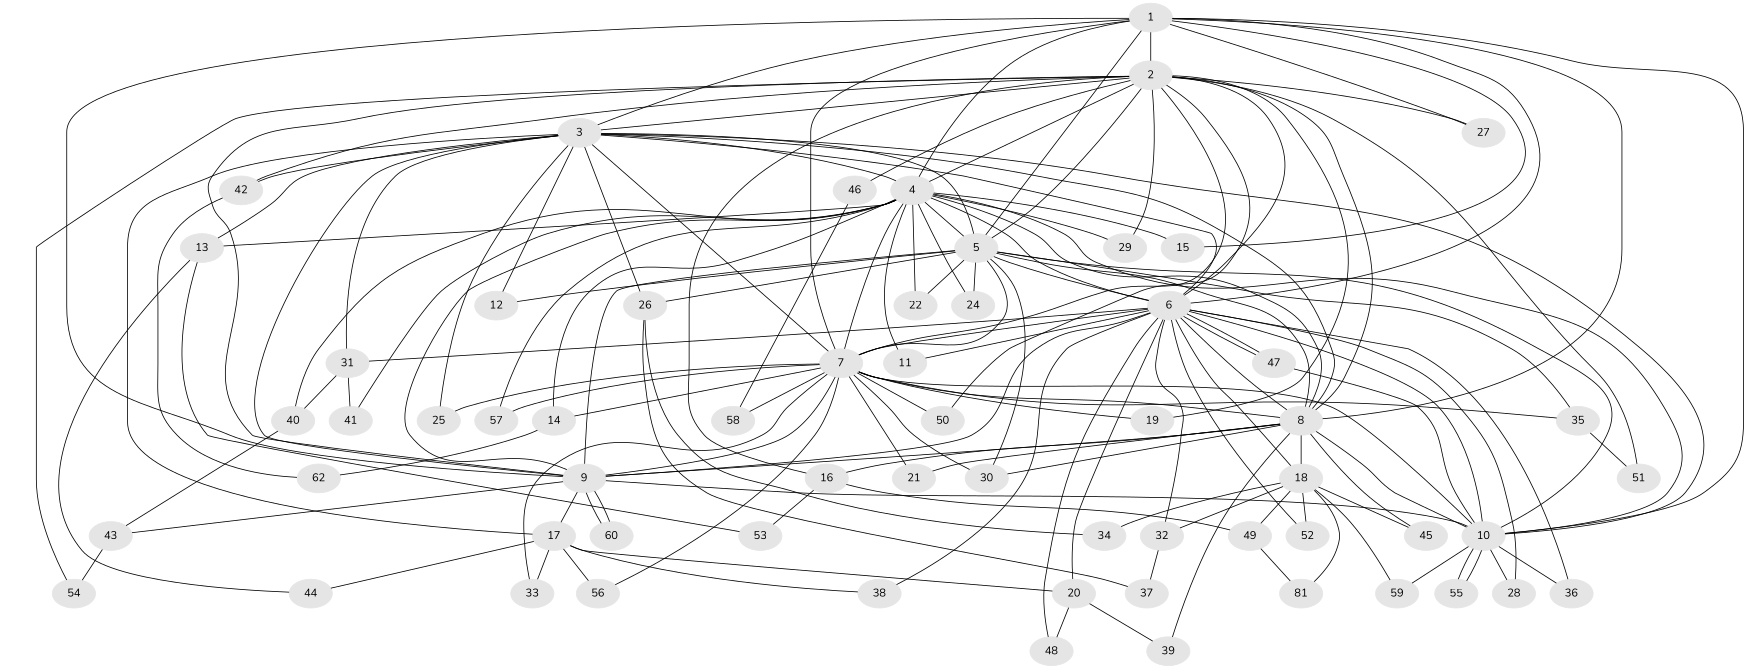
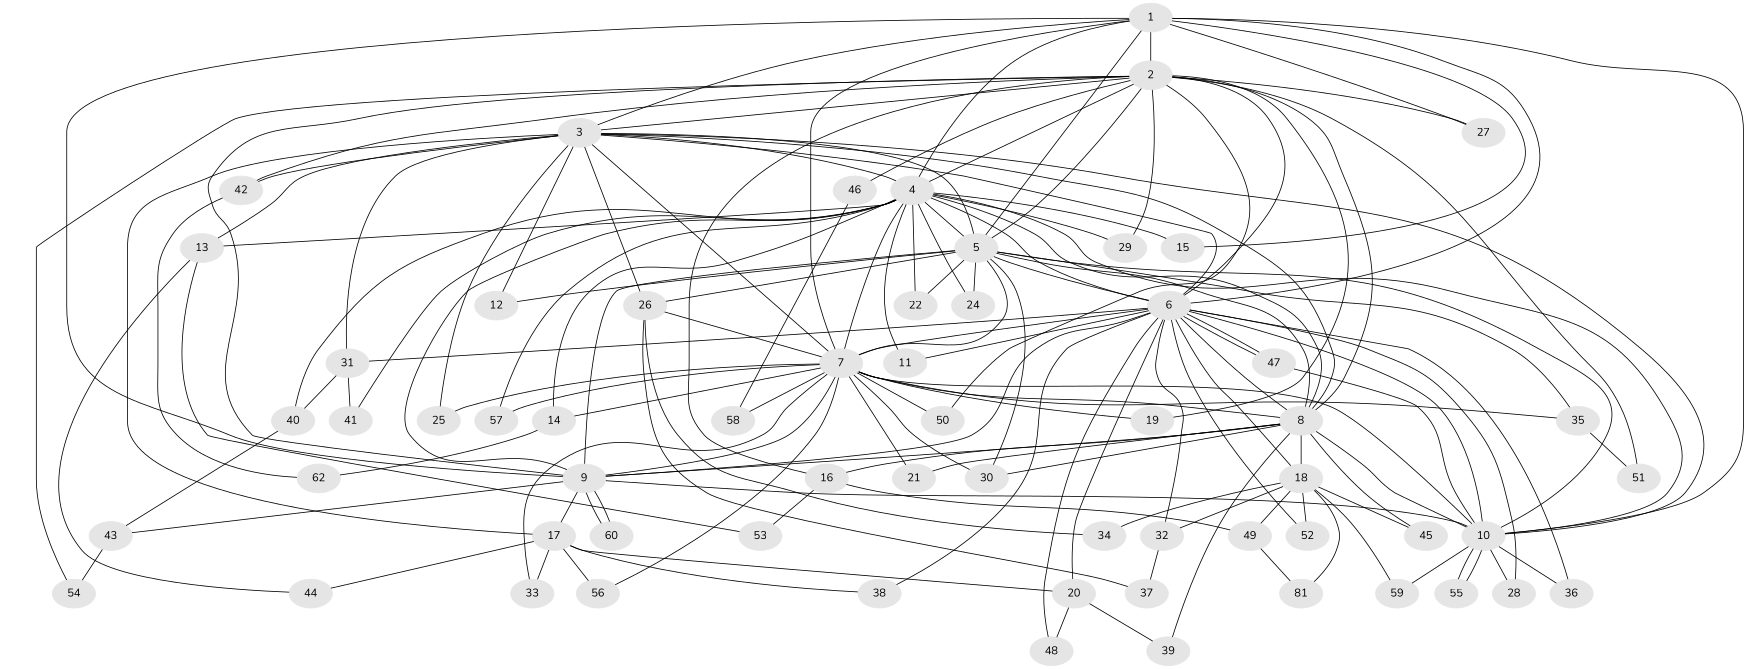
(1622, 137) -> none
(1132, 287) -> (735, 332)
(266, 346) -> none
